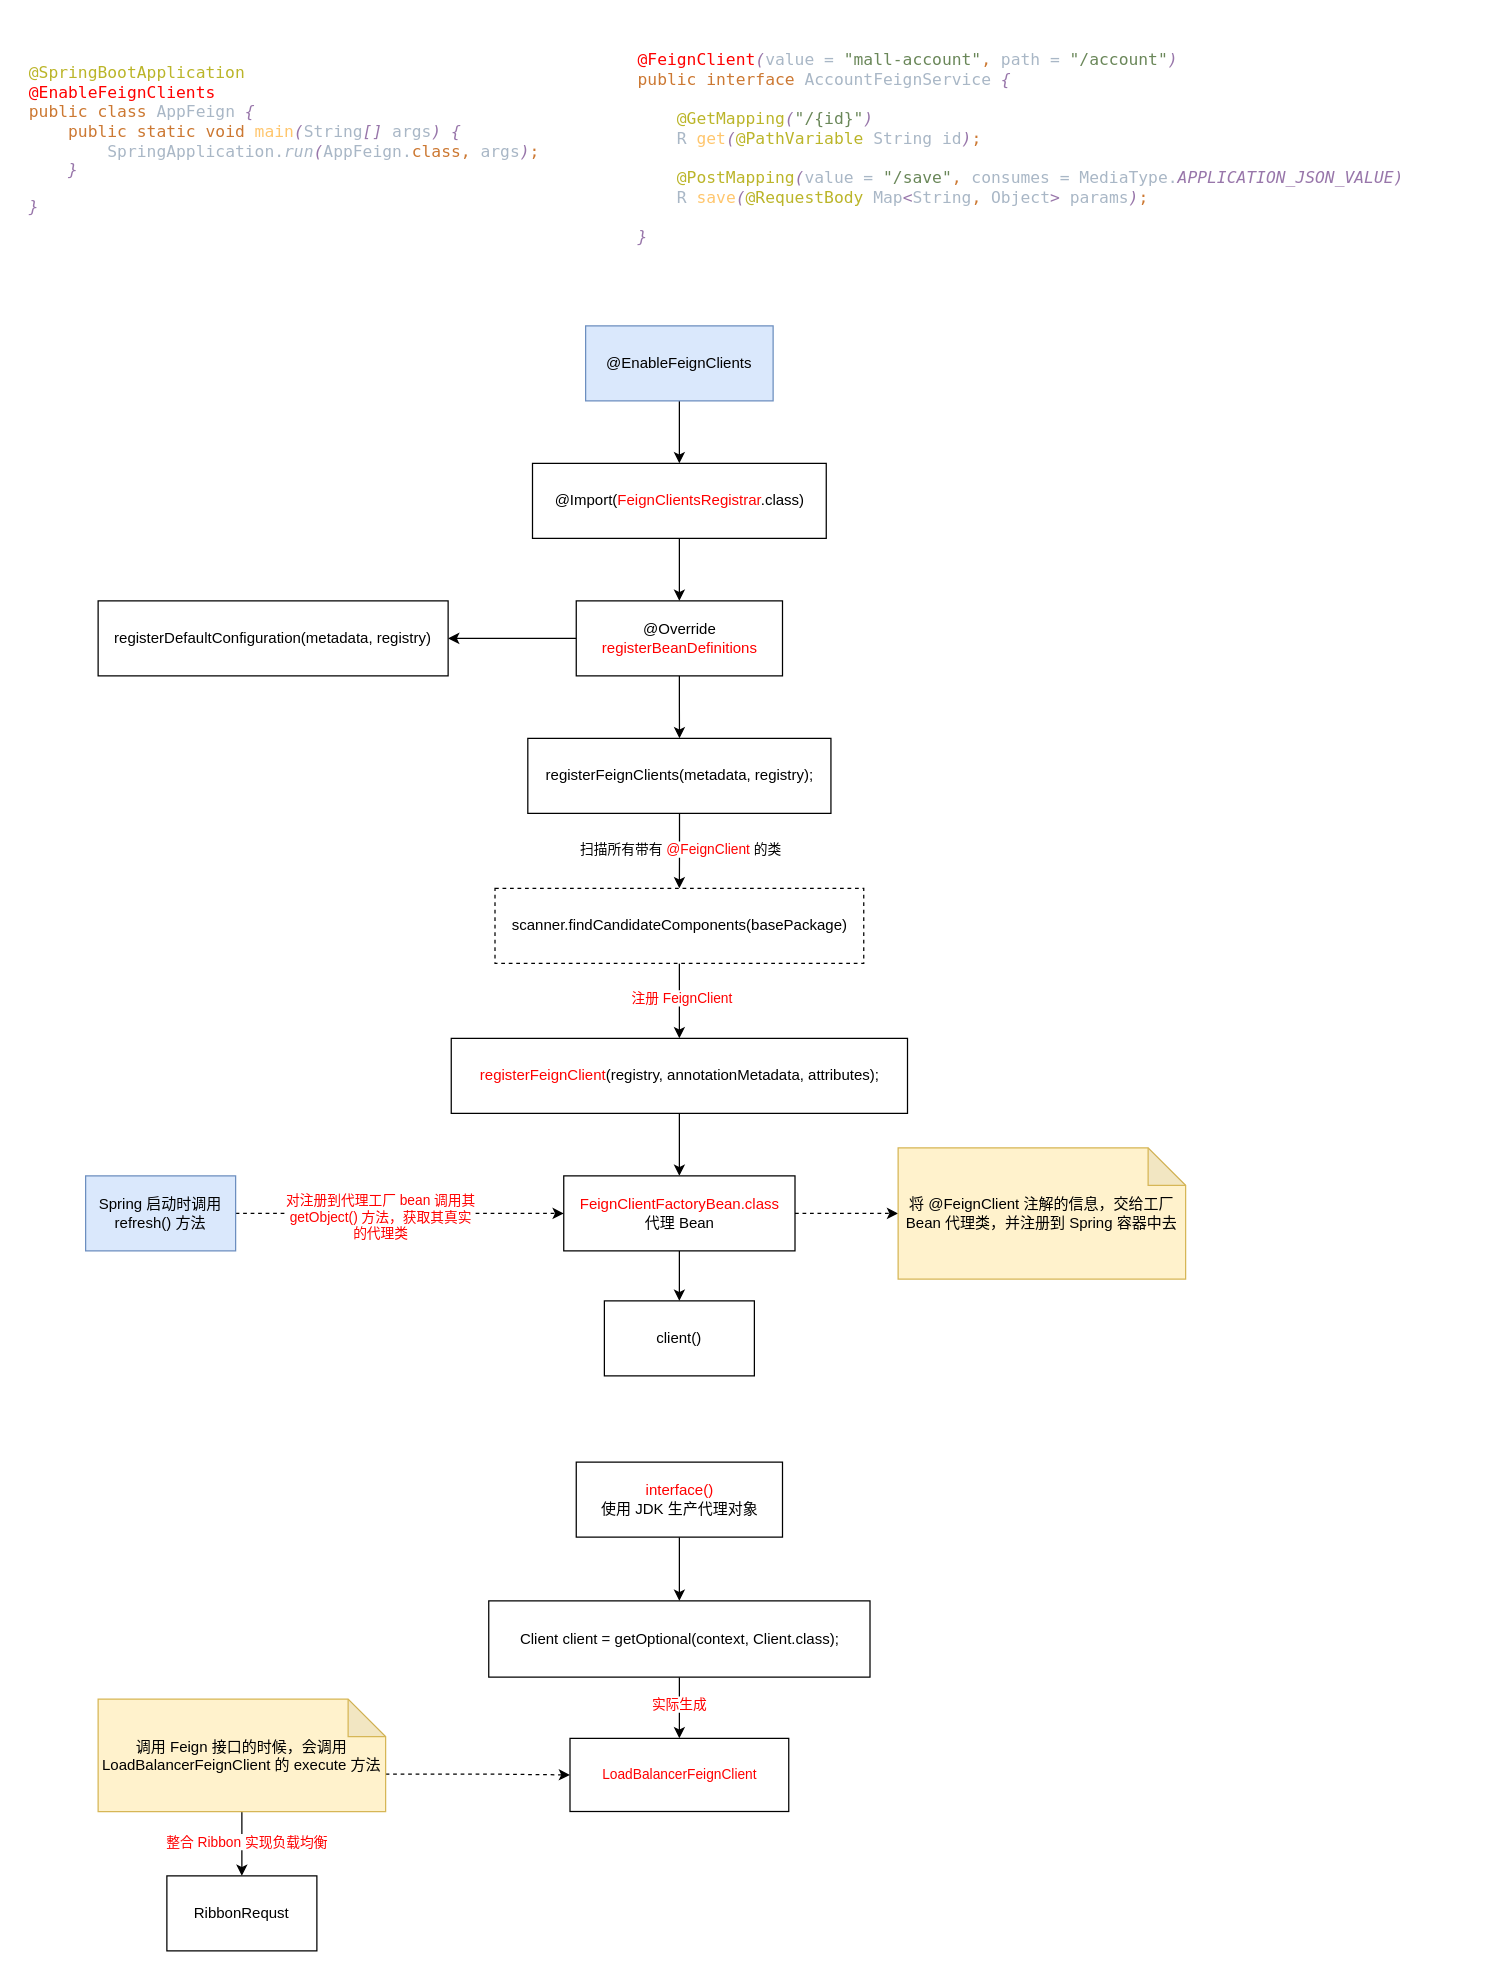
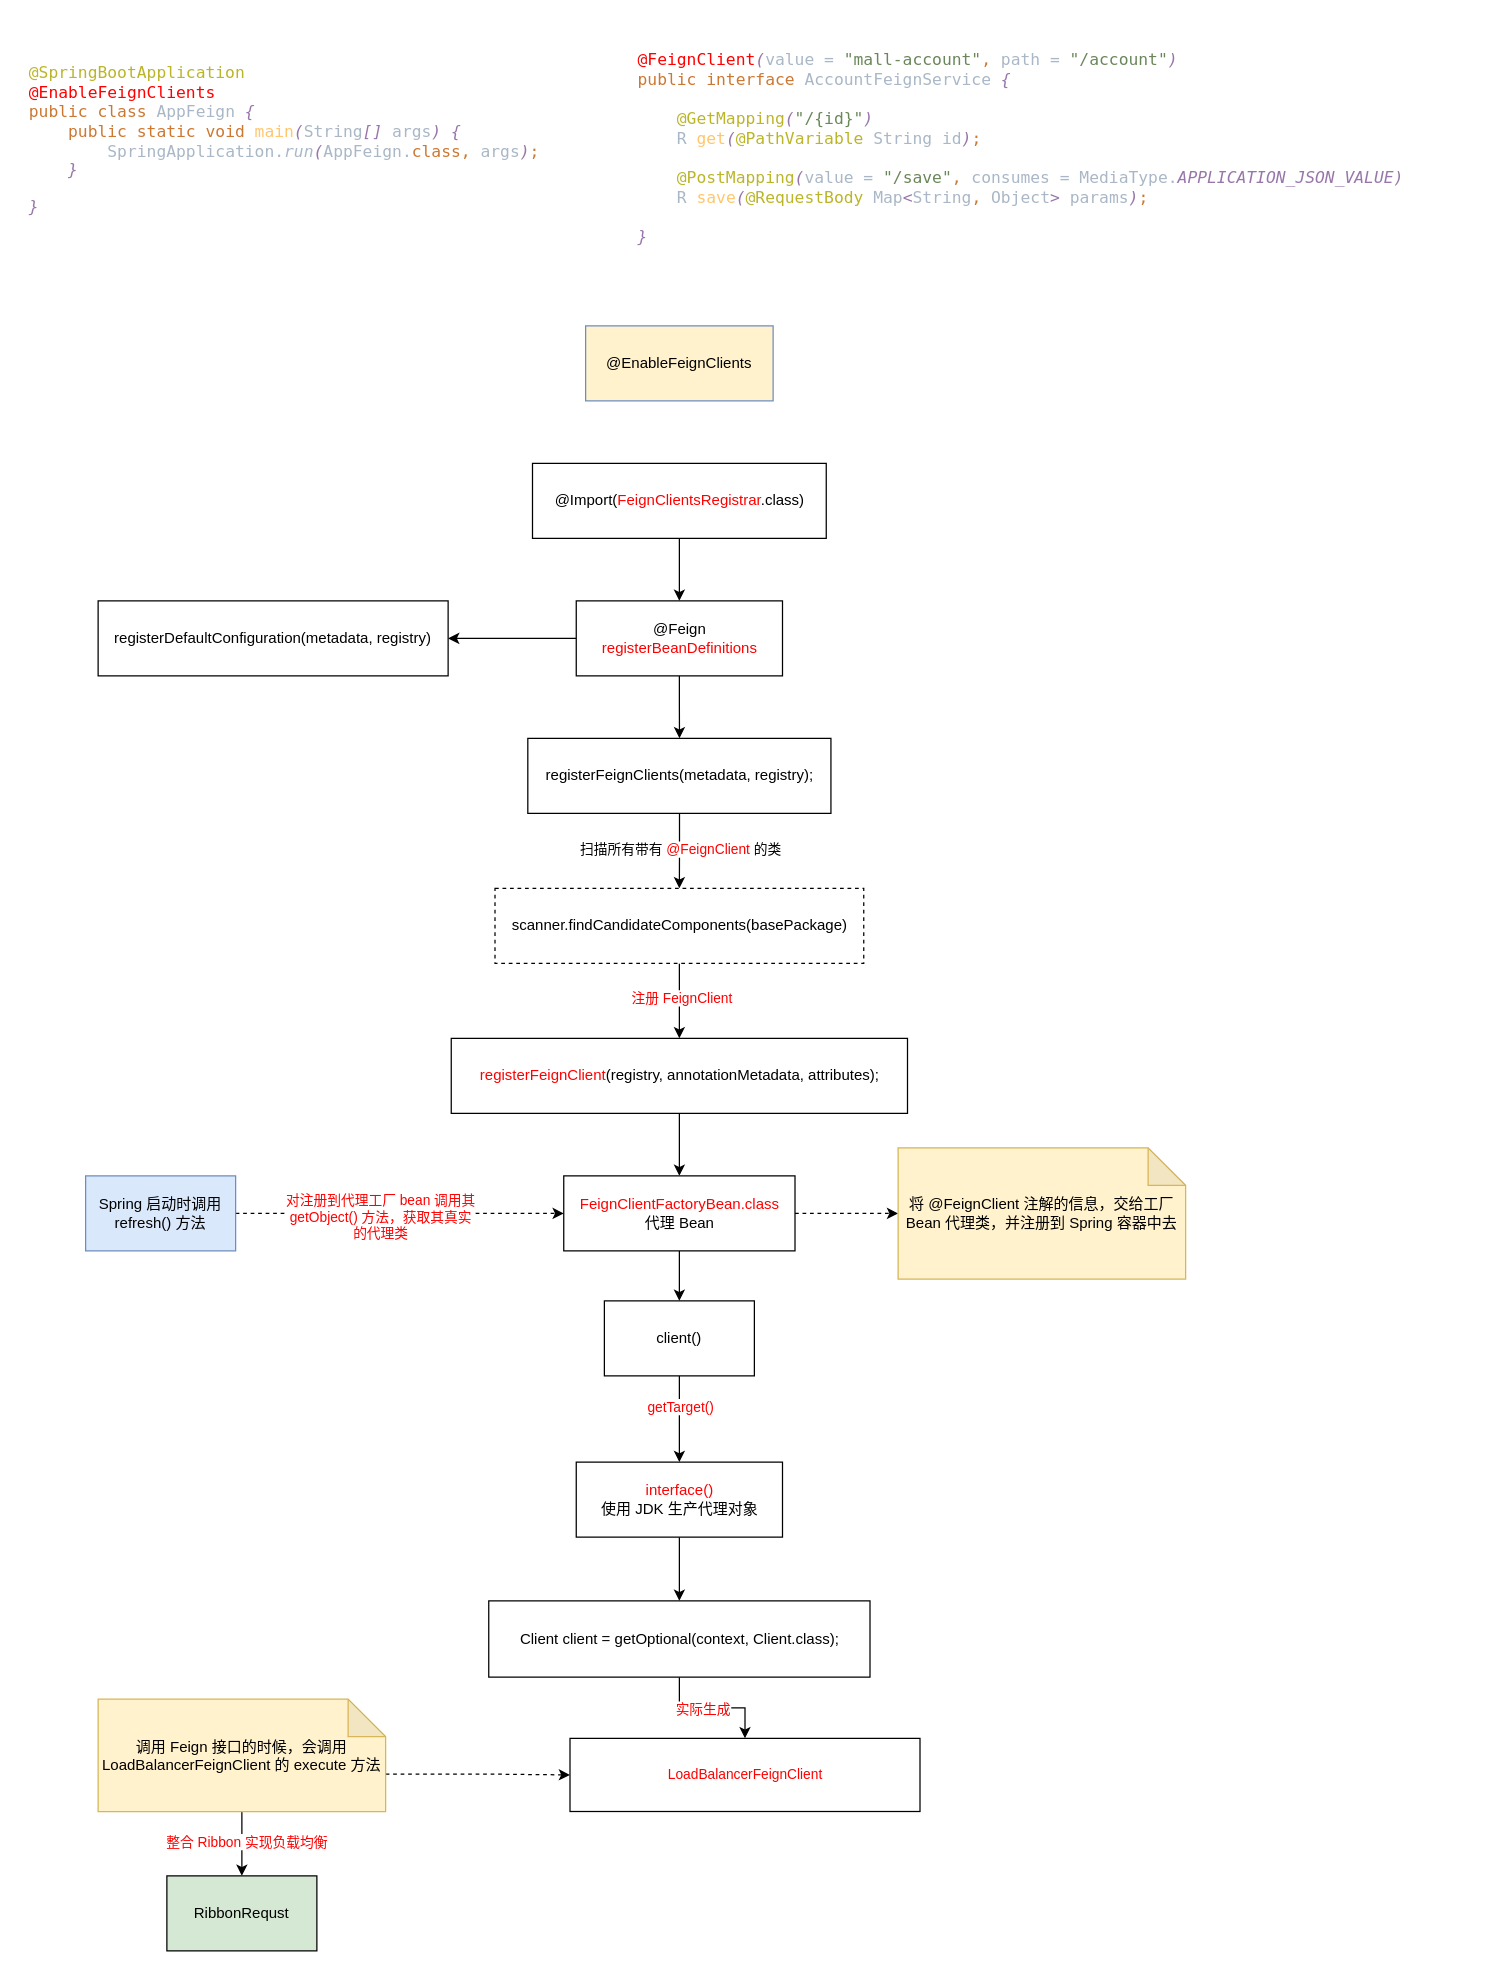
(679, 363) -> (679, 363)
(679, 428) -> none
(680, 638) -> (680, 638)
none -> (679, 1415)
(679, 1775) -> (745, 1775)
(242, 1913) -> (242, 1913)
